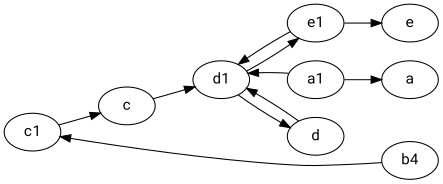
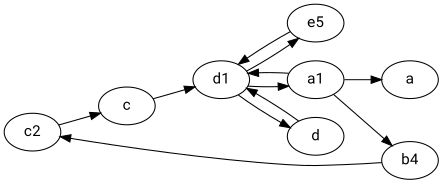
(316, 23) -> (316, 23)
(410, 23) -> none
none -> (263, 87)
none -> (359, 117)
(33, 132) -> (33, 132)
